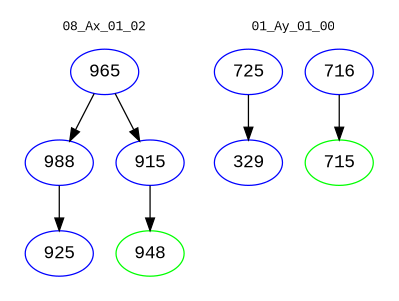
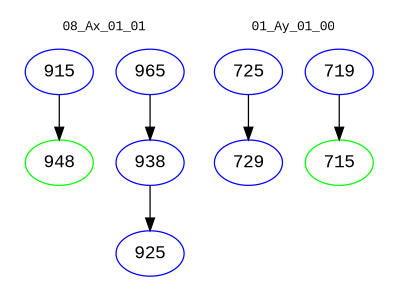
(105, 27) -> (105, 27)
(339, 72) -> (339, 72)
(124, 112) -> none
(59, 163) -> (150, 163)
(248, 163) -> (248, 163)
